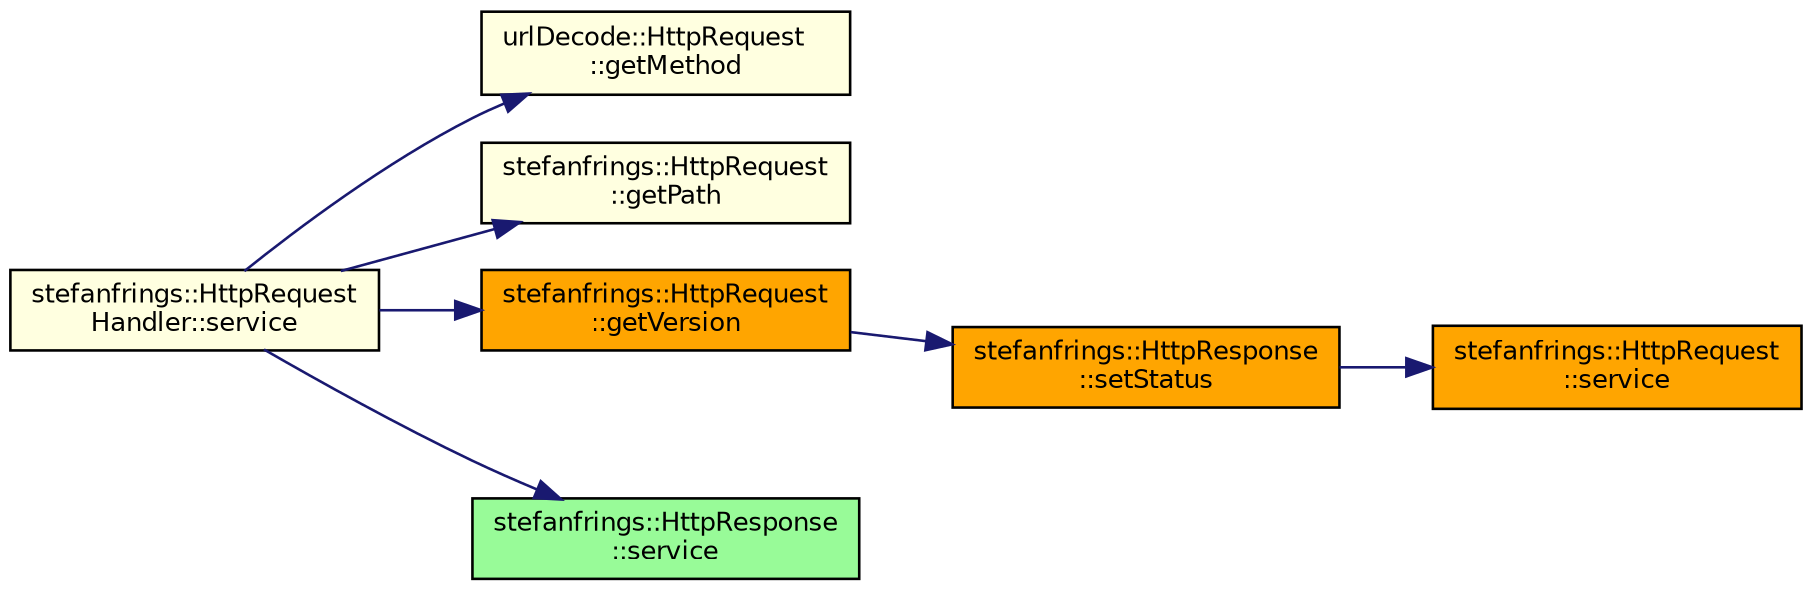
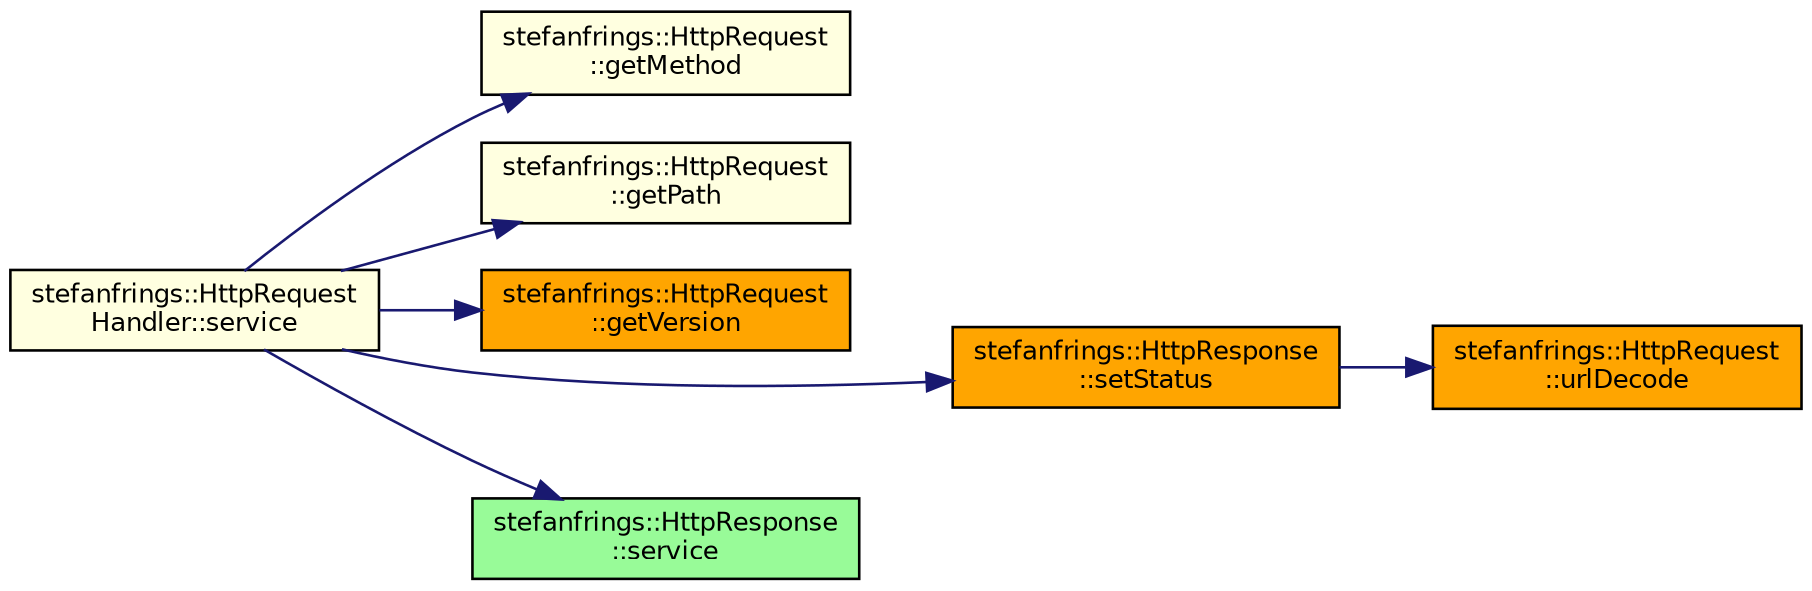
(666, 53) -> (666, 53)
(888, 337) -> (633, 384)
(1617, 367) -> (1617, 367)
